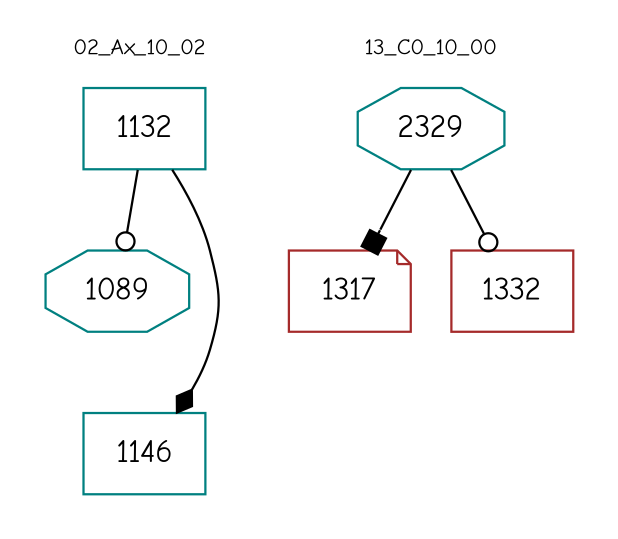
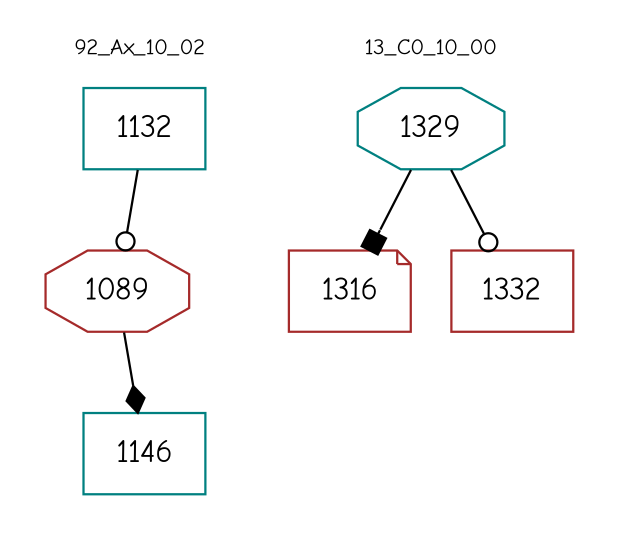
(140, 49) -> (140, 49)
(431, 129) -> (431, 129)
(216, 278) -> (129, 359)
(117, 291) -> (117, 291)
(350, 291) -> (350, 291)
